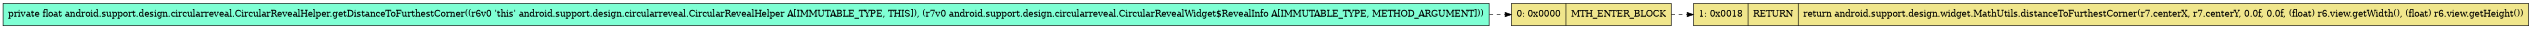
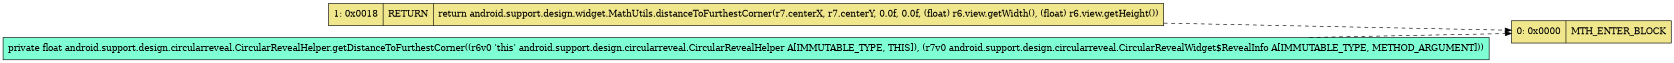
(1679, 15) -> (1334, 27)
